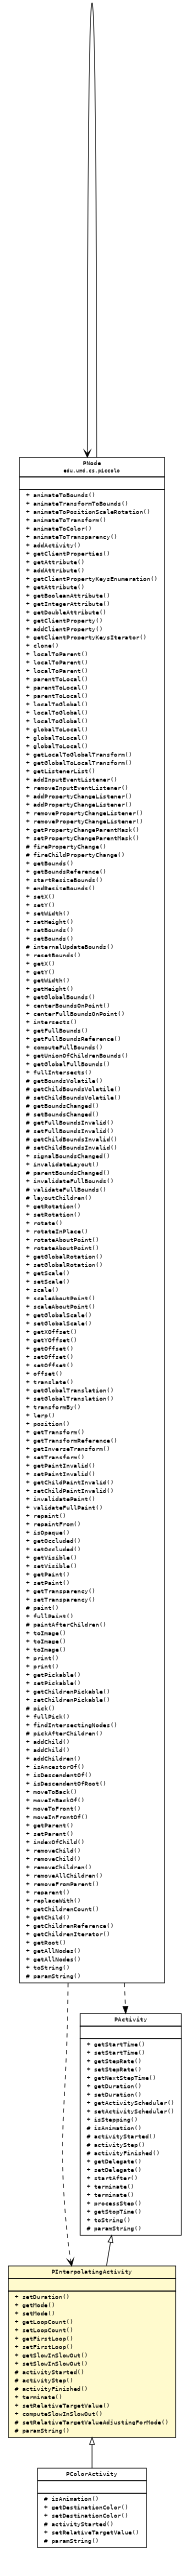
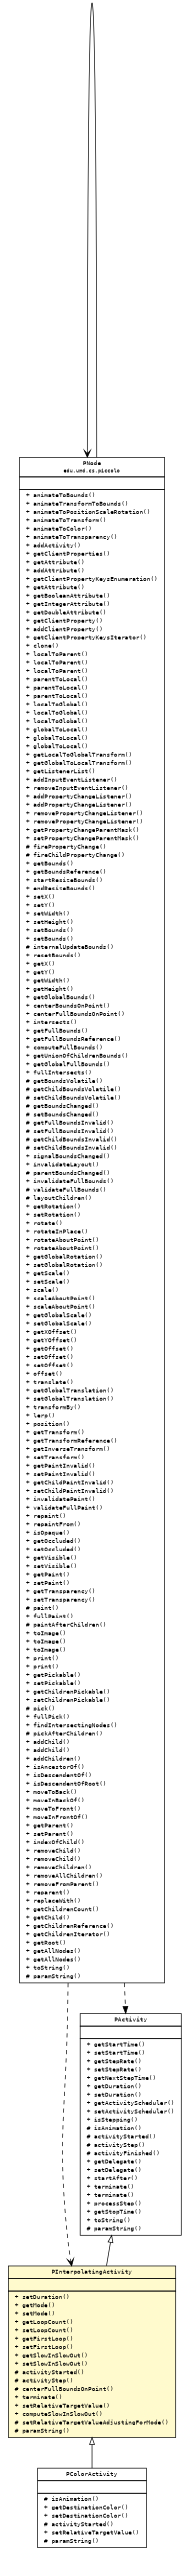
(52, 2389) -> (64, 2389)
